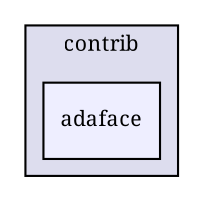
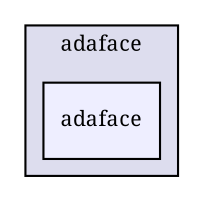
(102, 46) -> (102, 46)
